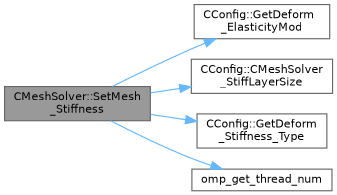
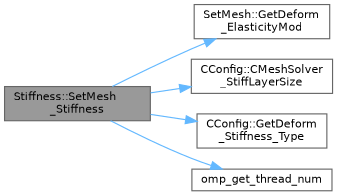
(262, 22) -> (262, 22)
(77, 104) -> (77, 104)
